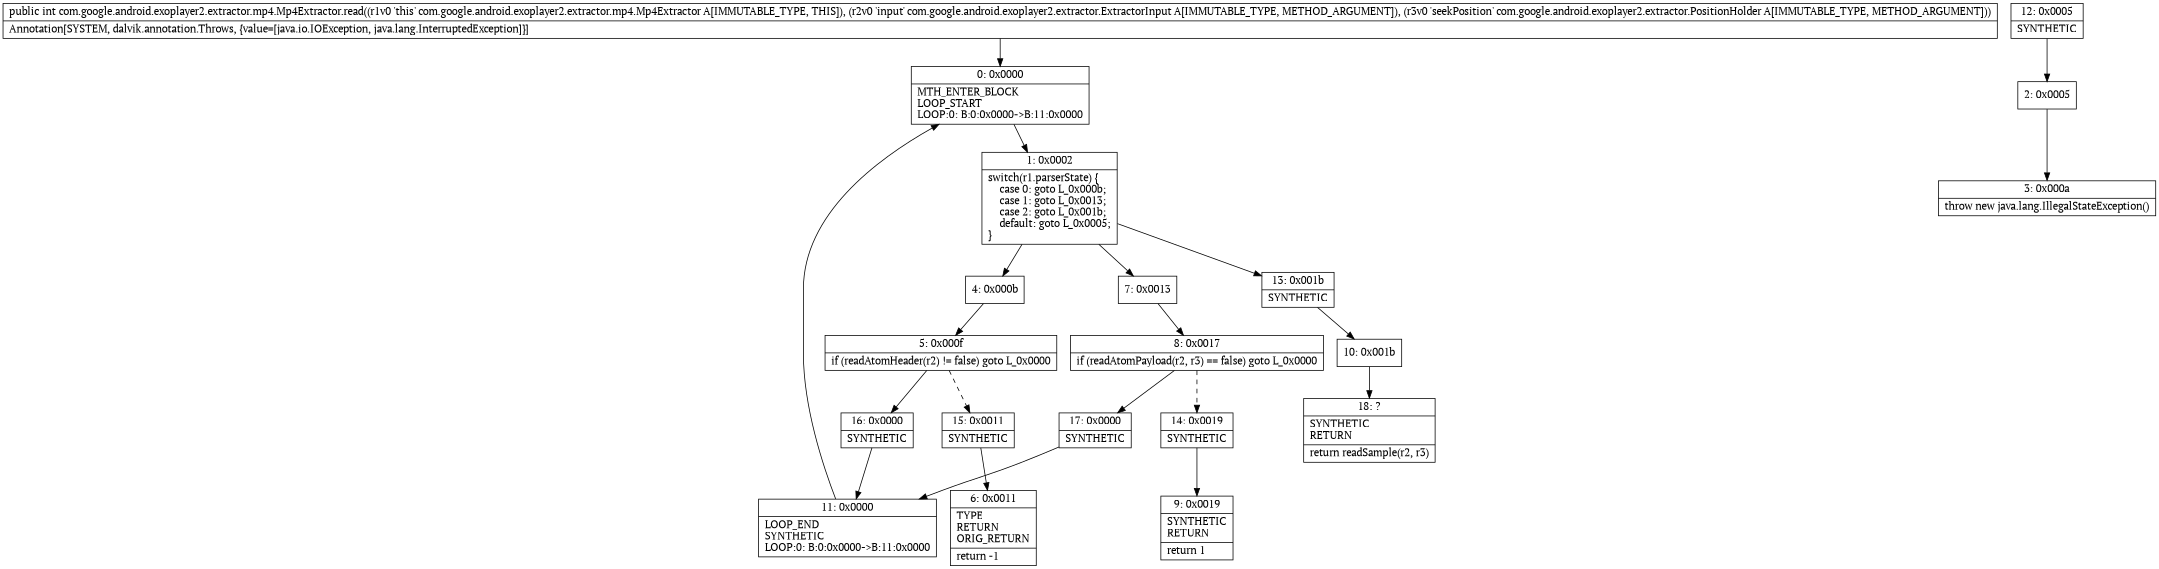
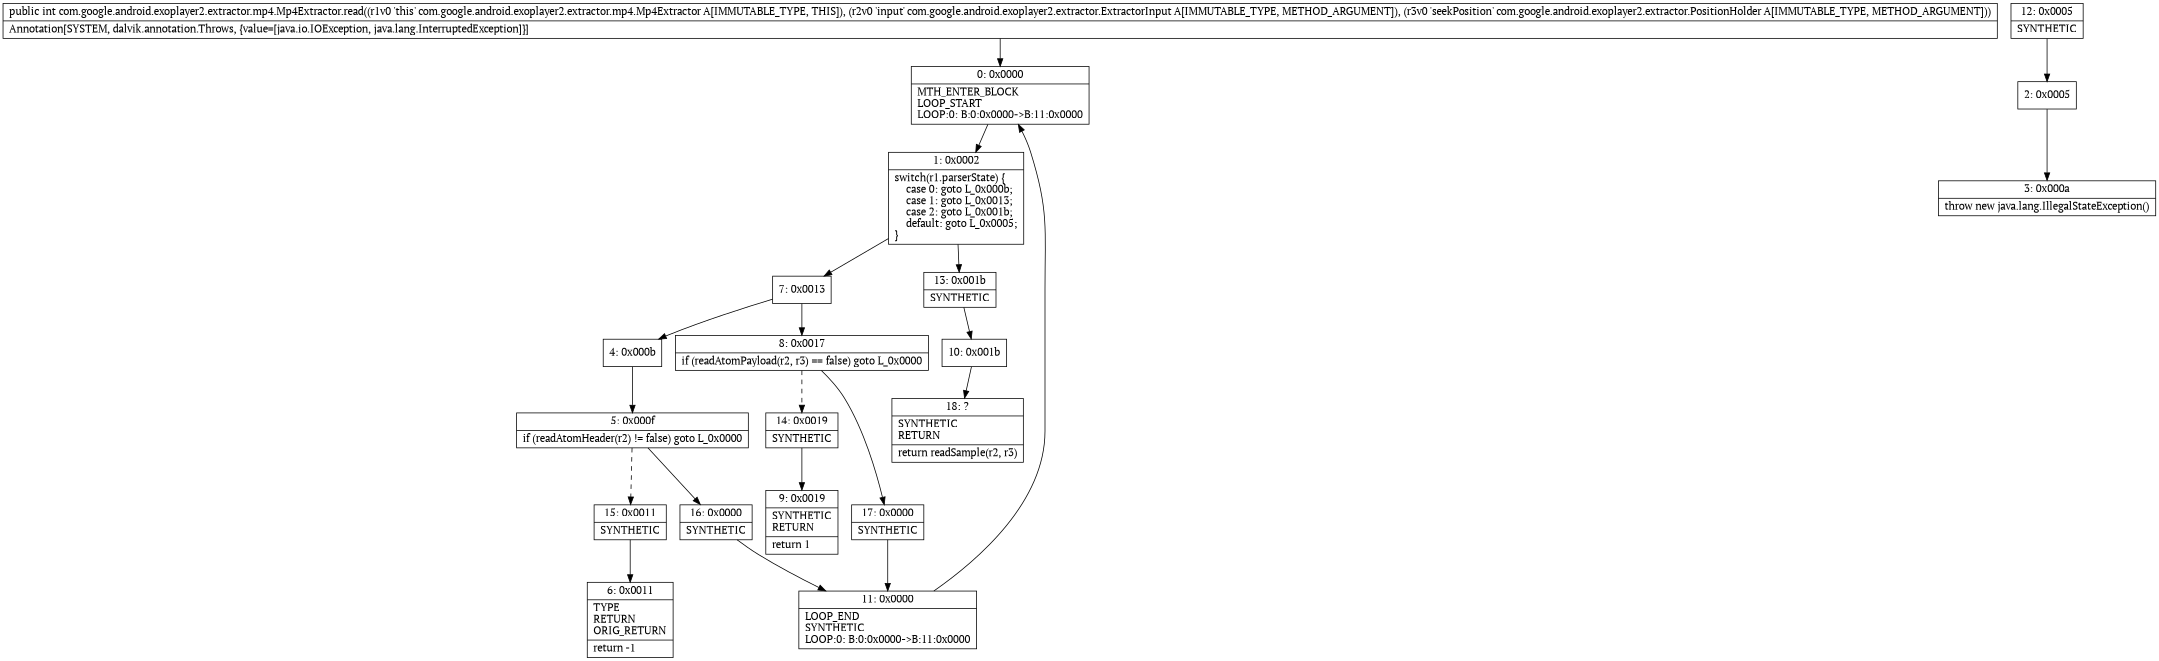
(1014, 257) -> (719, 316)
